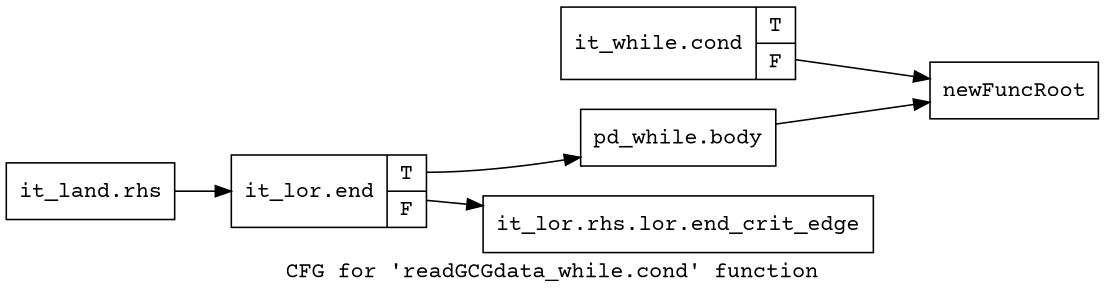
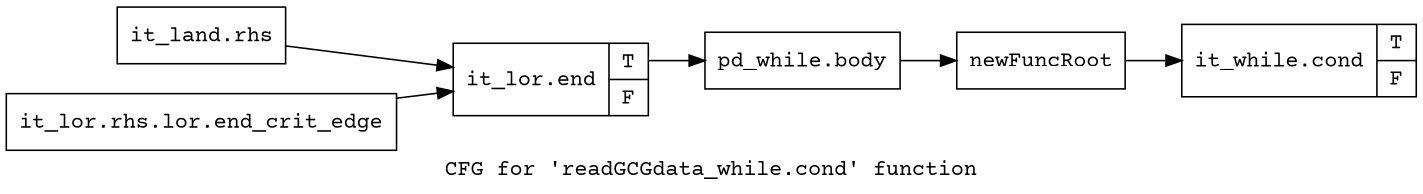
(855, 68) -> (1145, 61)
(447, 202) -> (417, 96)
